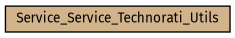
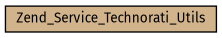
(118, 19) -> (111, 19)
